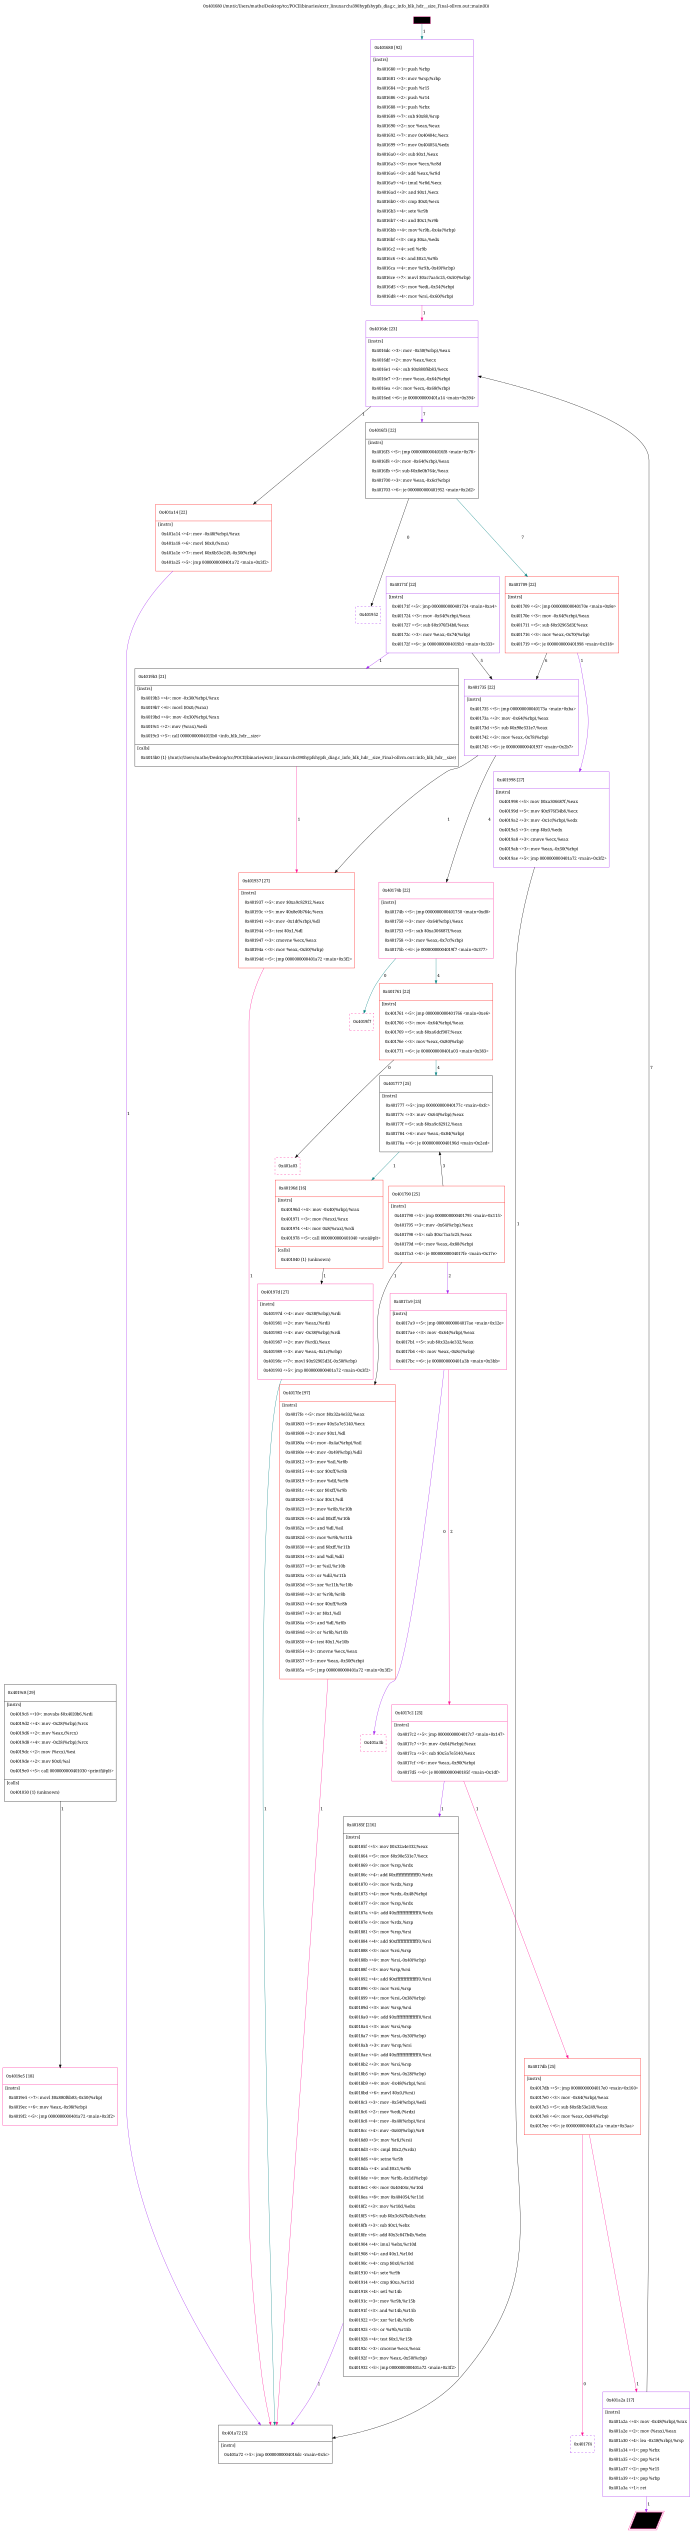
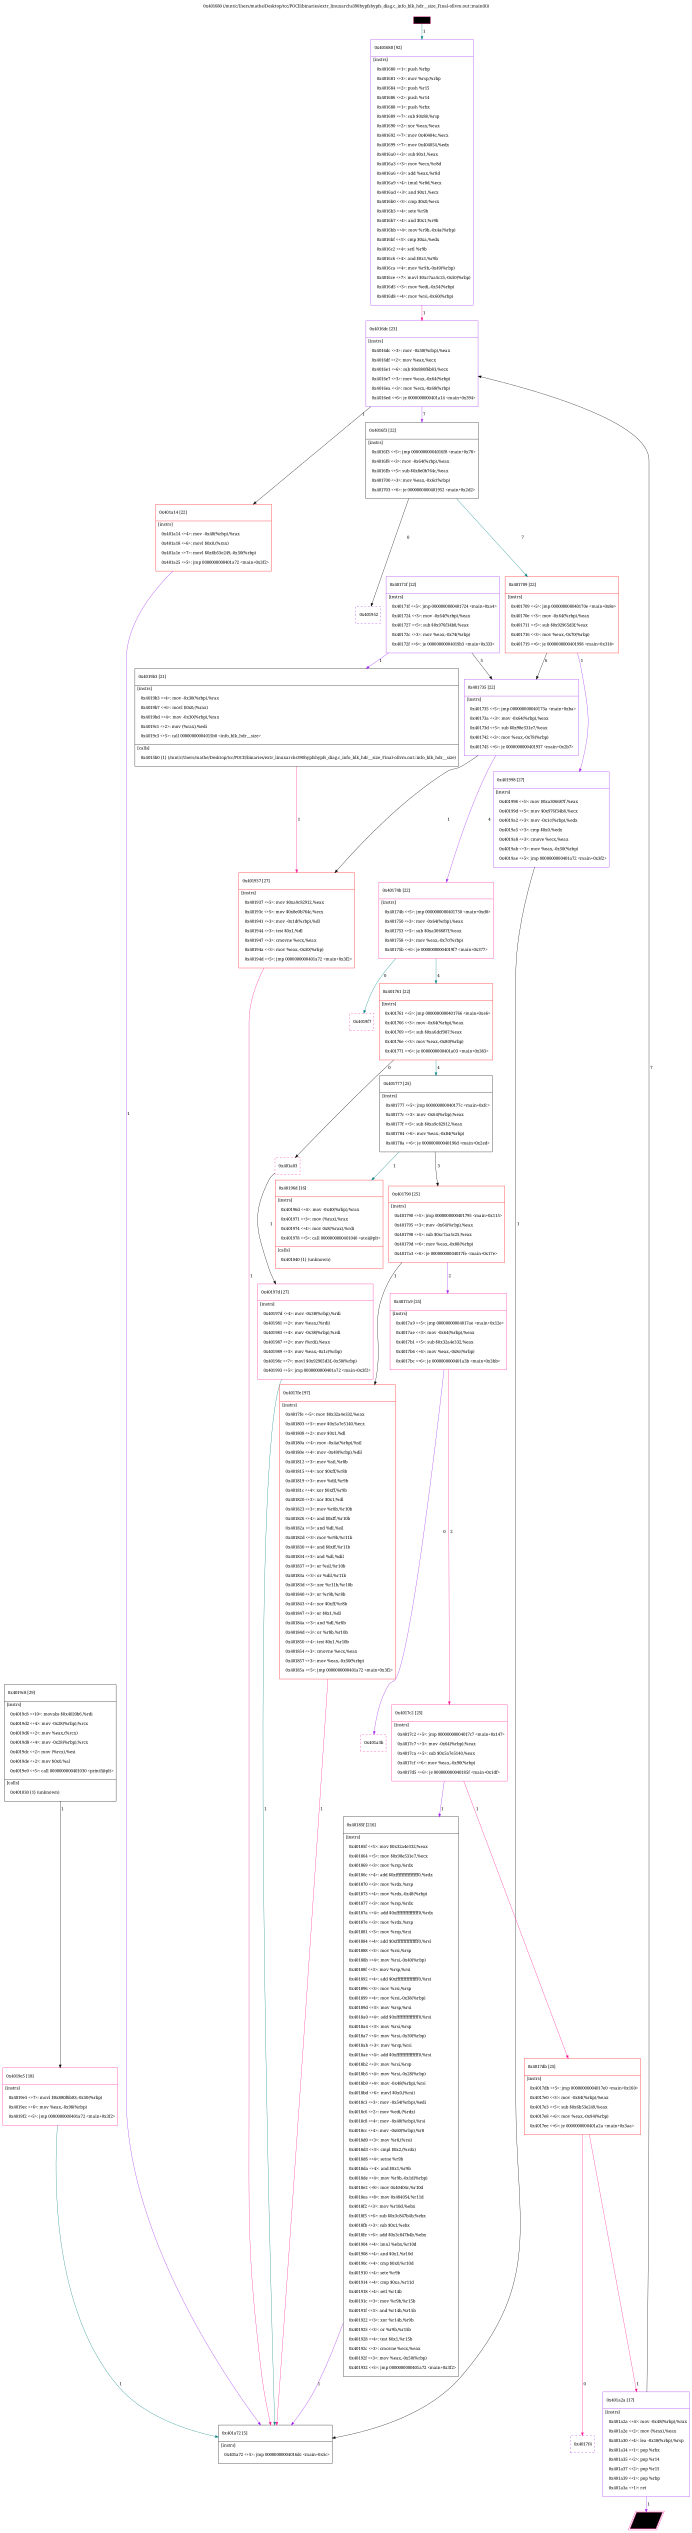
(468, 816) -> (468, 816)
(442, 1171) -> (436, 1167)
(323, 1275) -> (258, 1226)
none -> (79, 2315)
